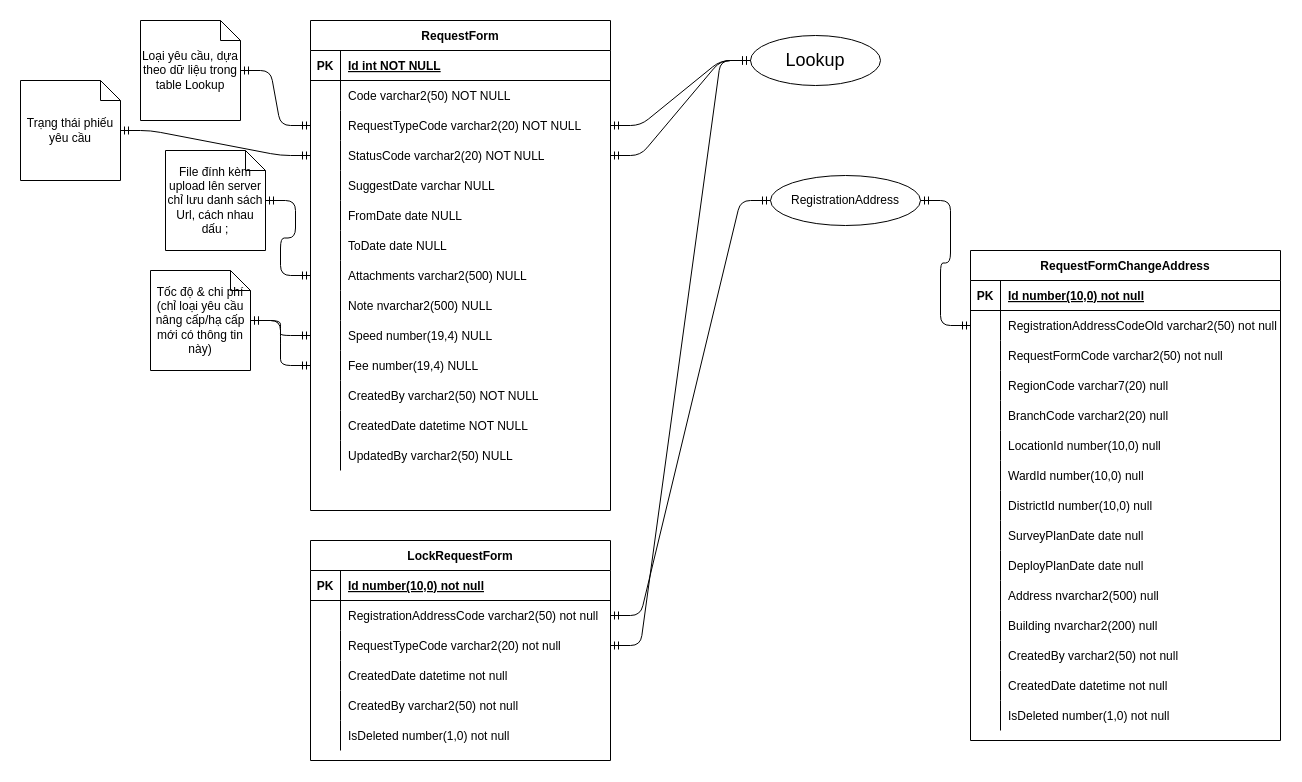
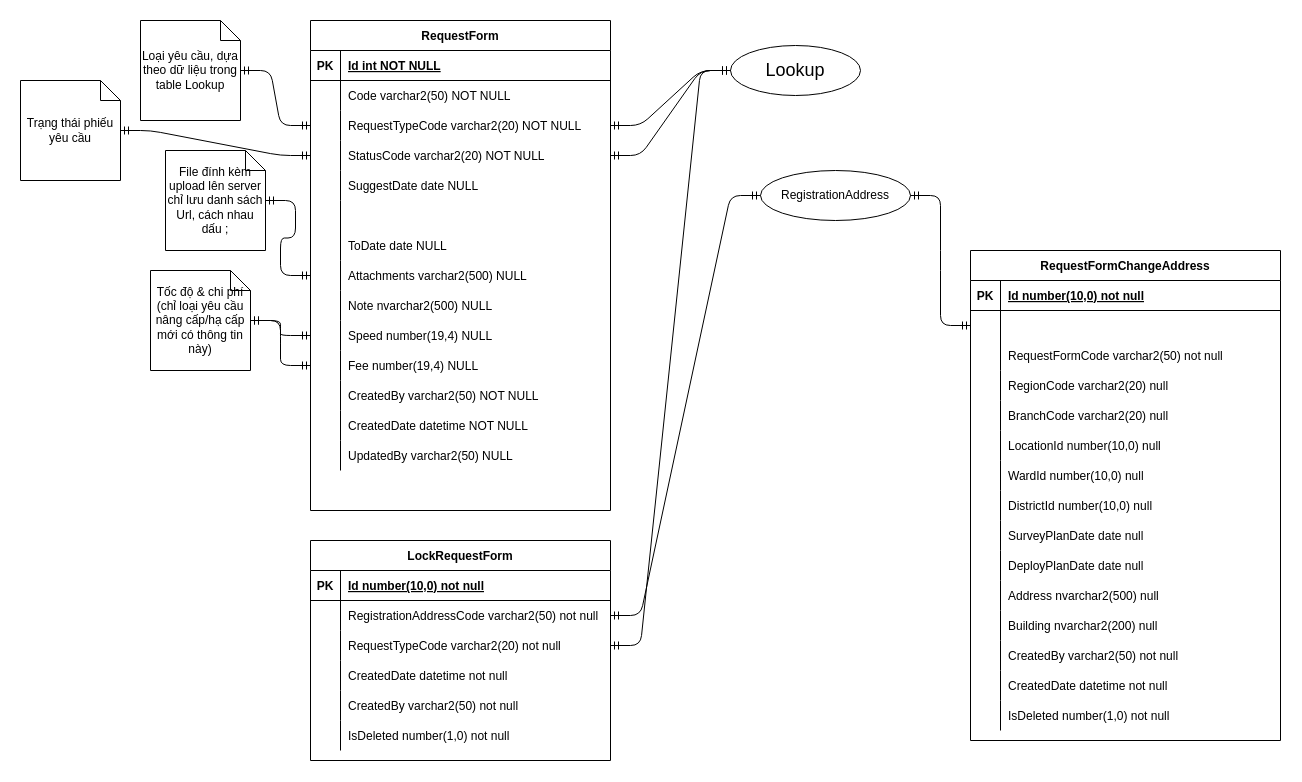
(816, 61) -> (796, 71)
(426, 186) -> (415, 186)
(846, 201) -> (836, 196)
(476, 216) -> none
(1141, 326) -> none
(1094, 386) -> (1094, 386)
